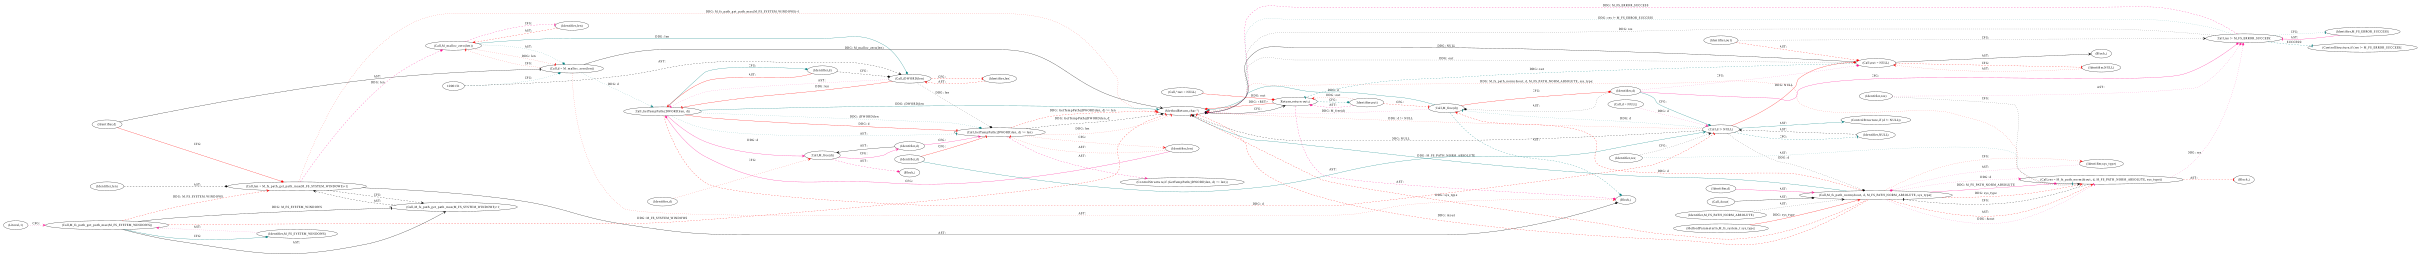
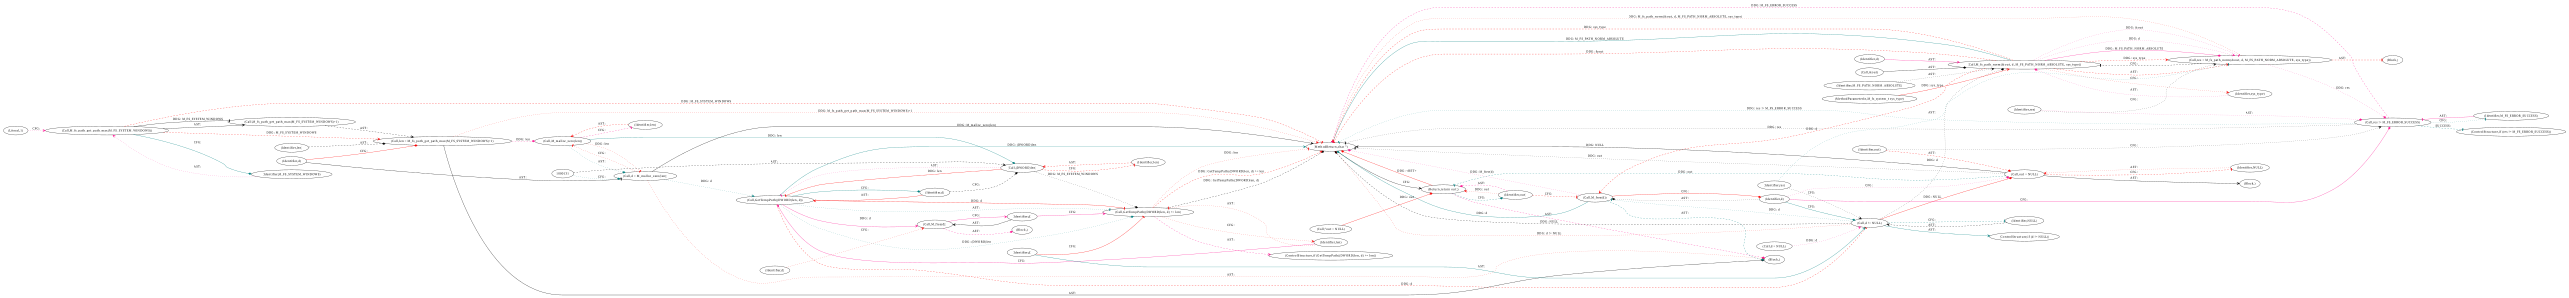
(943, 93) -> (1073, 174)
(374, 197) -> none
